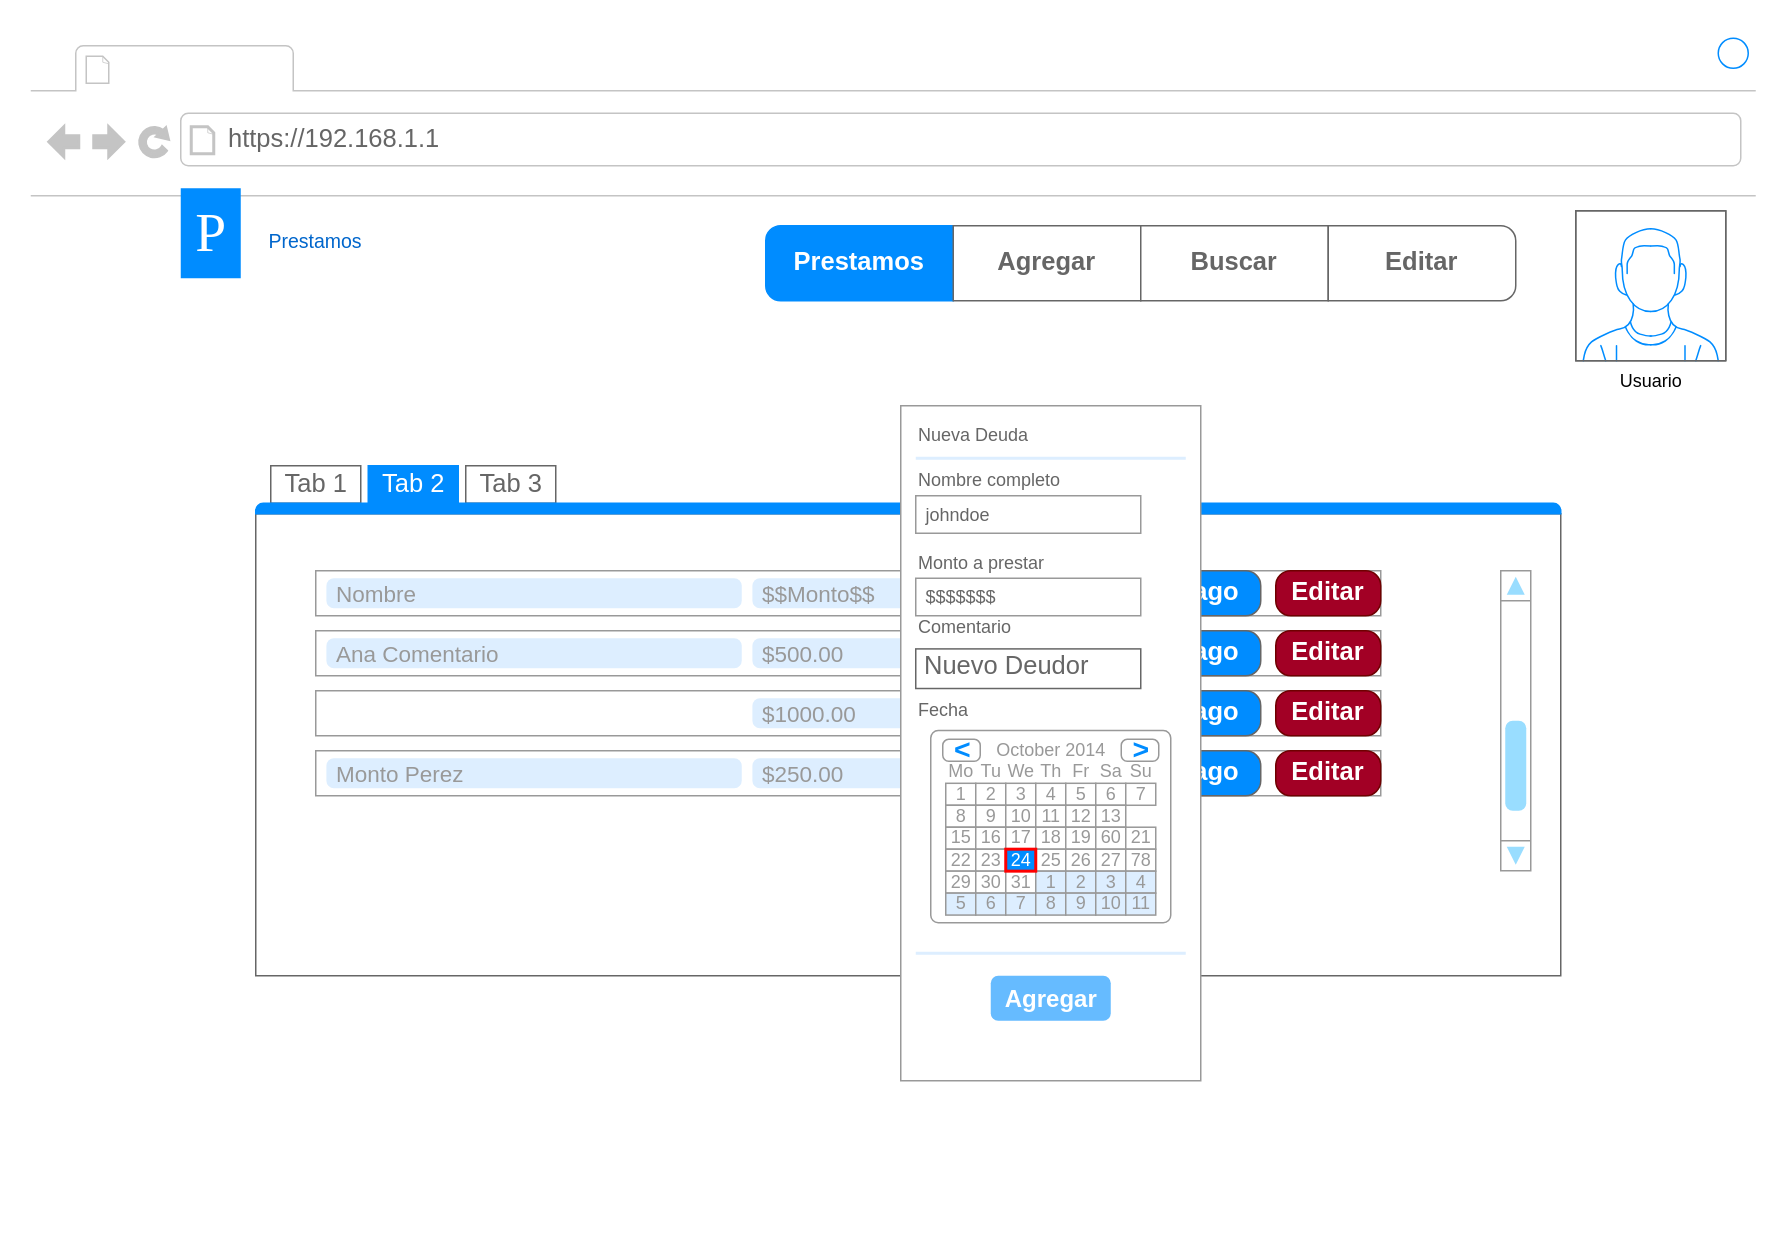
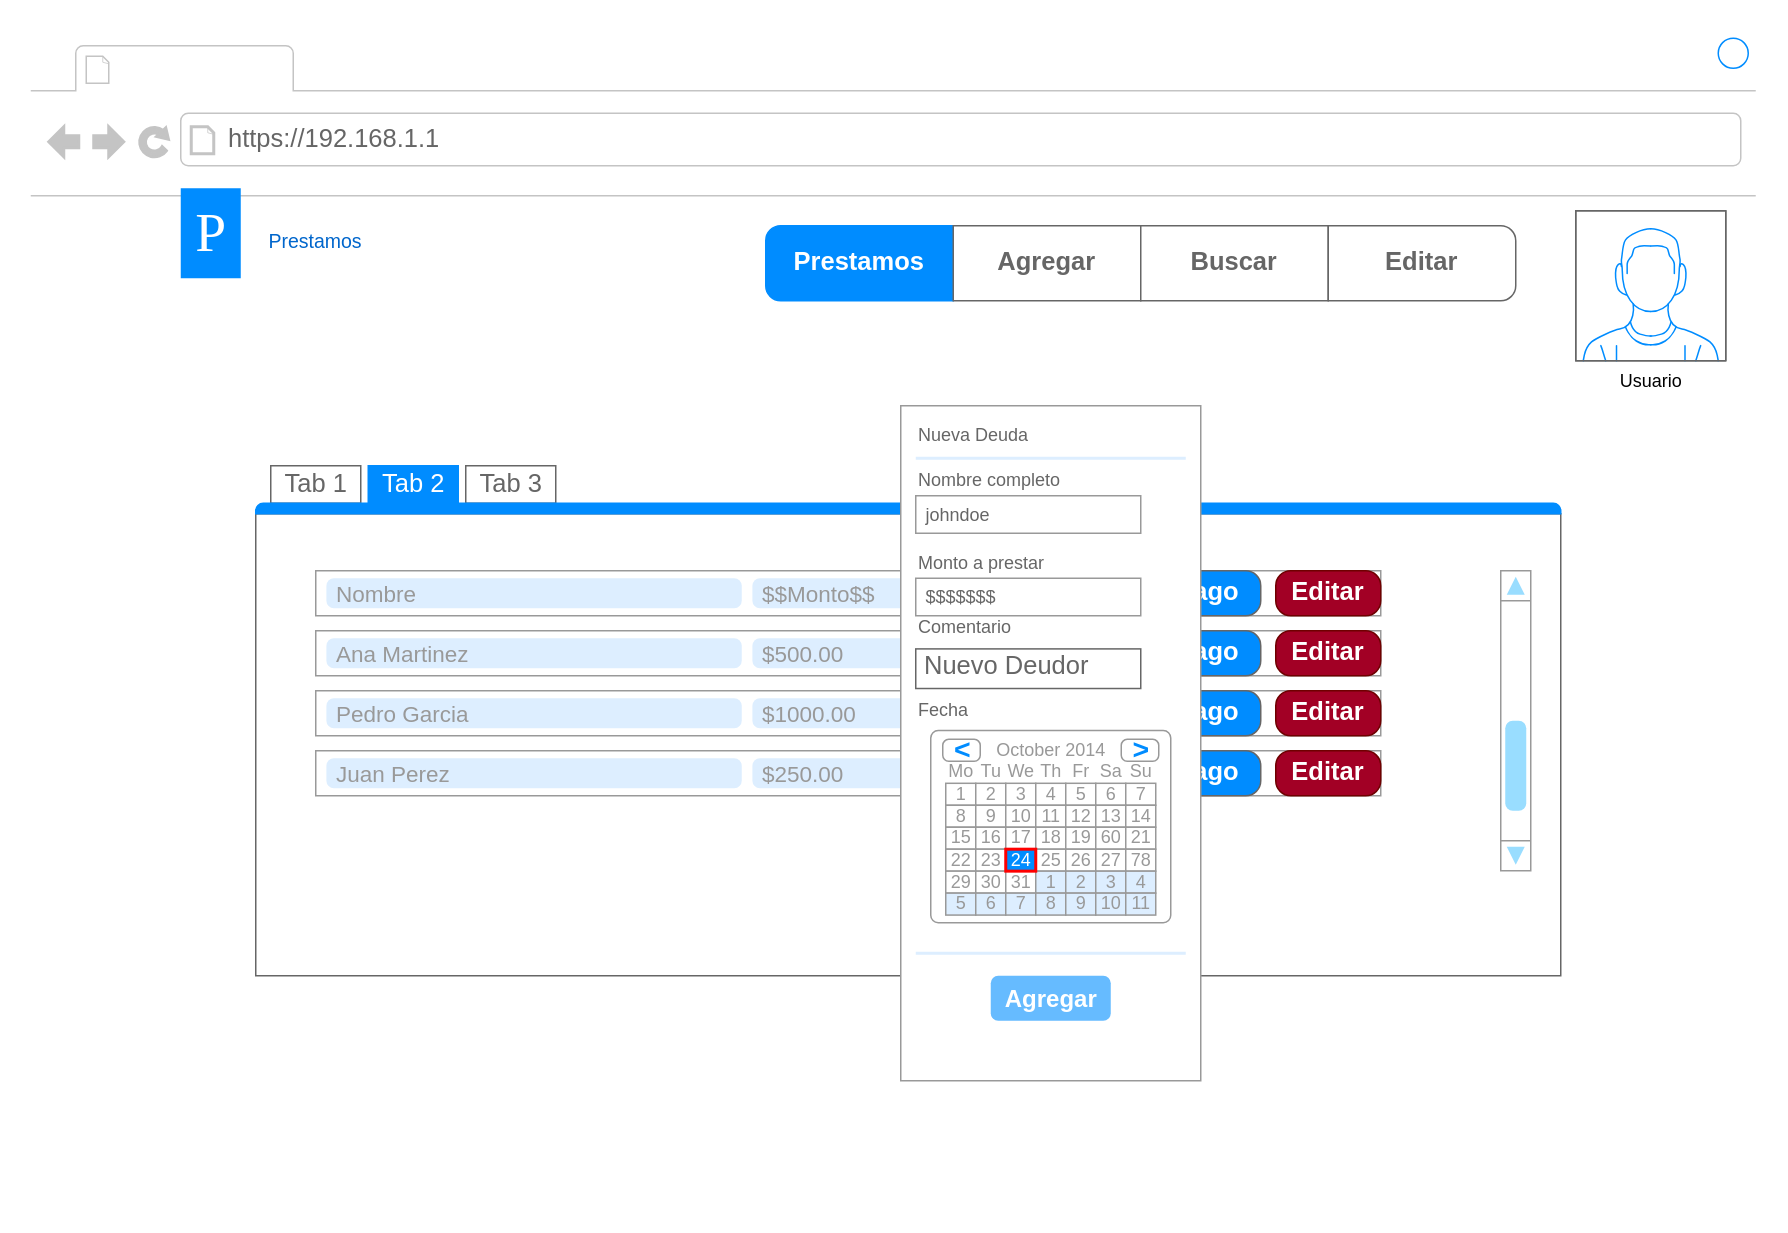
(419, 653) -> (407, 653)
none -> (534, 713)
(403, 773) -> (397, 773)
none -> (1141, 816)
